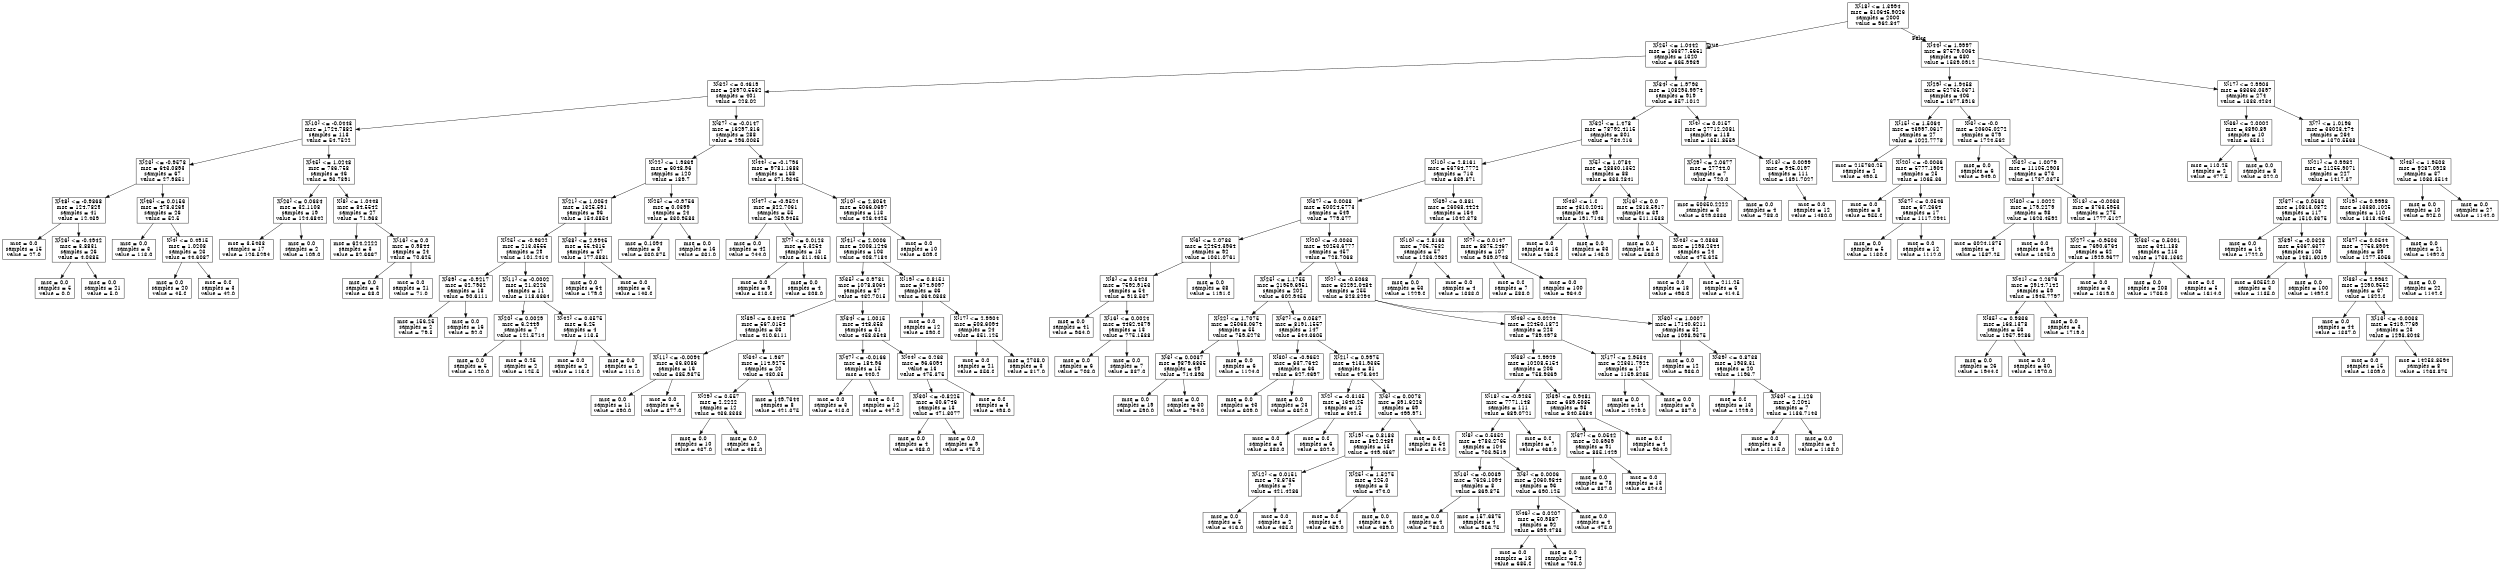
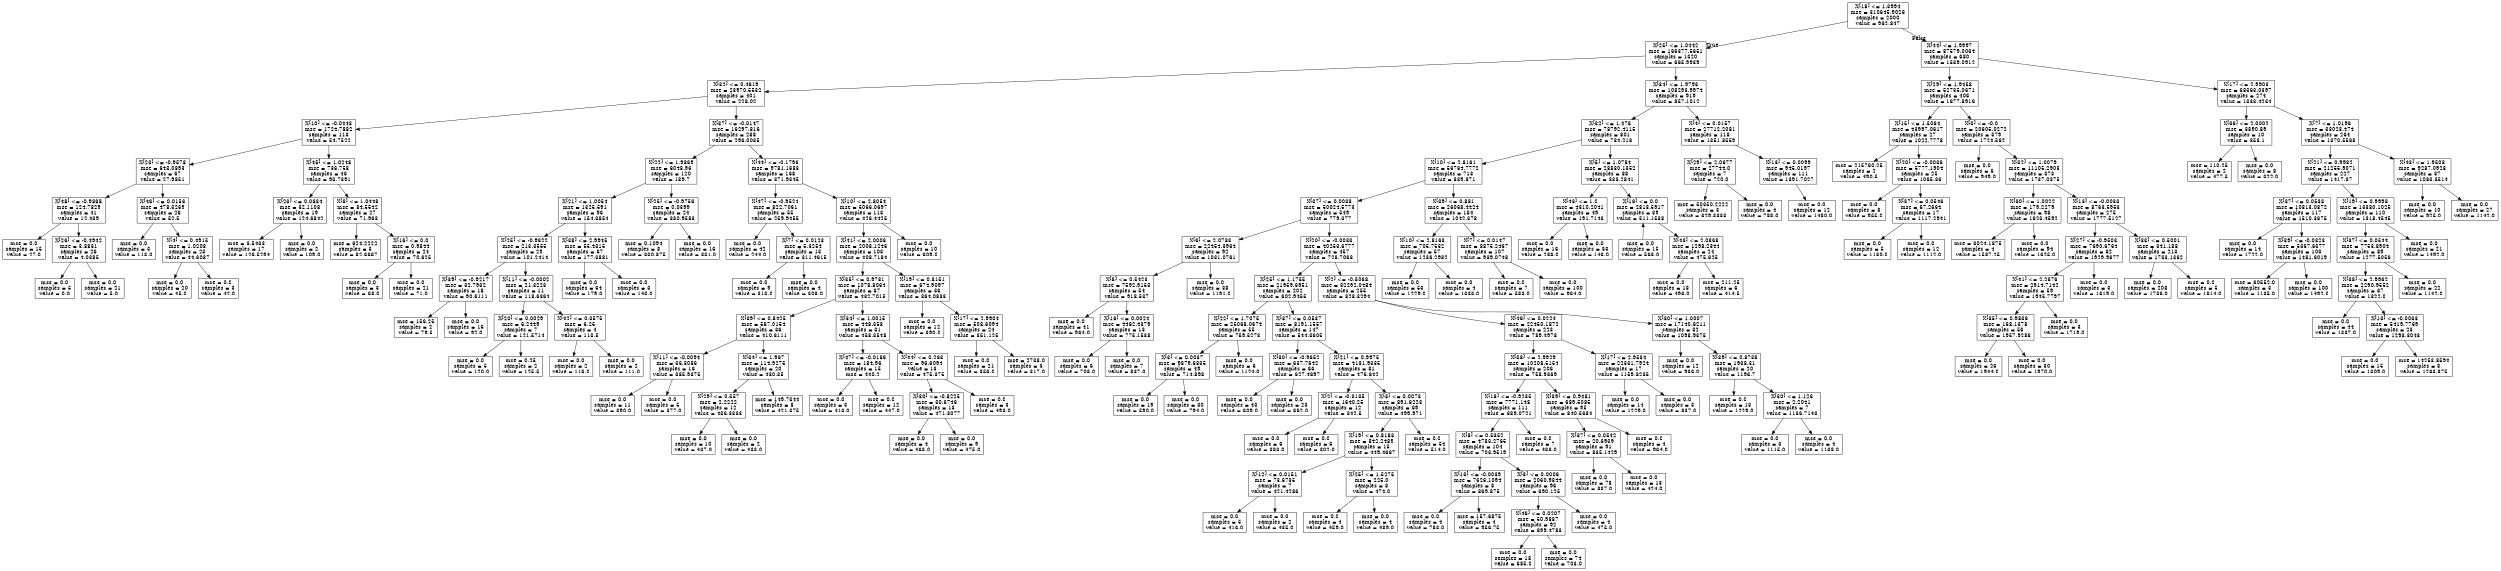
(1638, 229) -> (1643, 233)
(1644, 483) -> (1644, 483)
